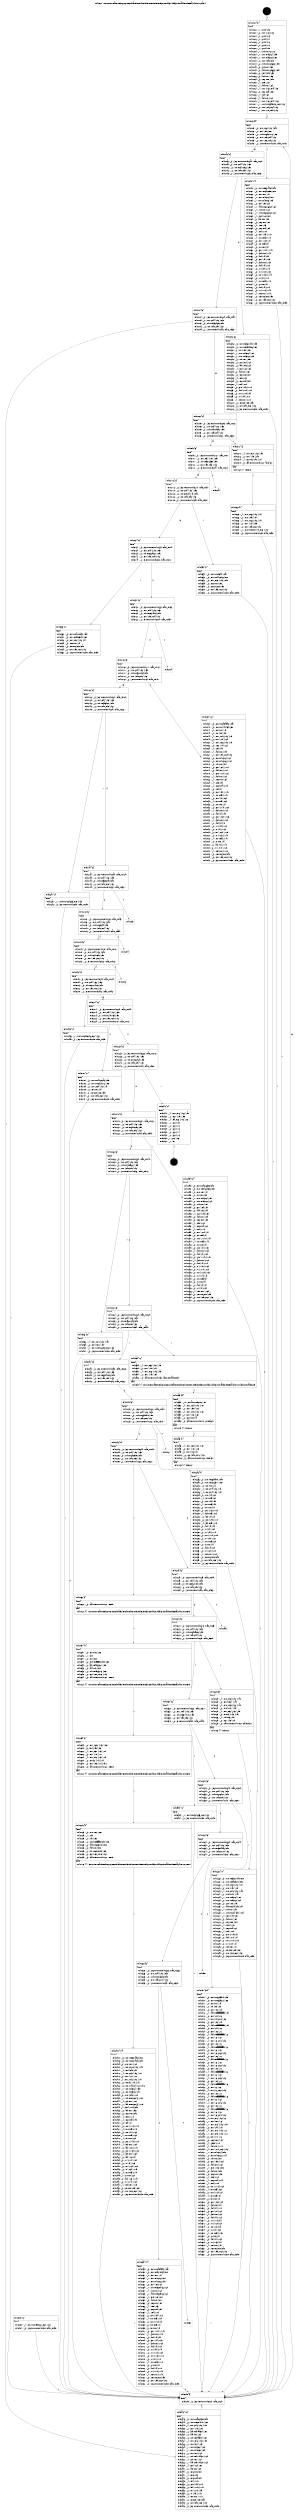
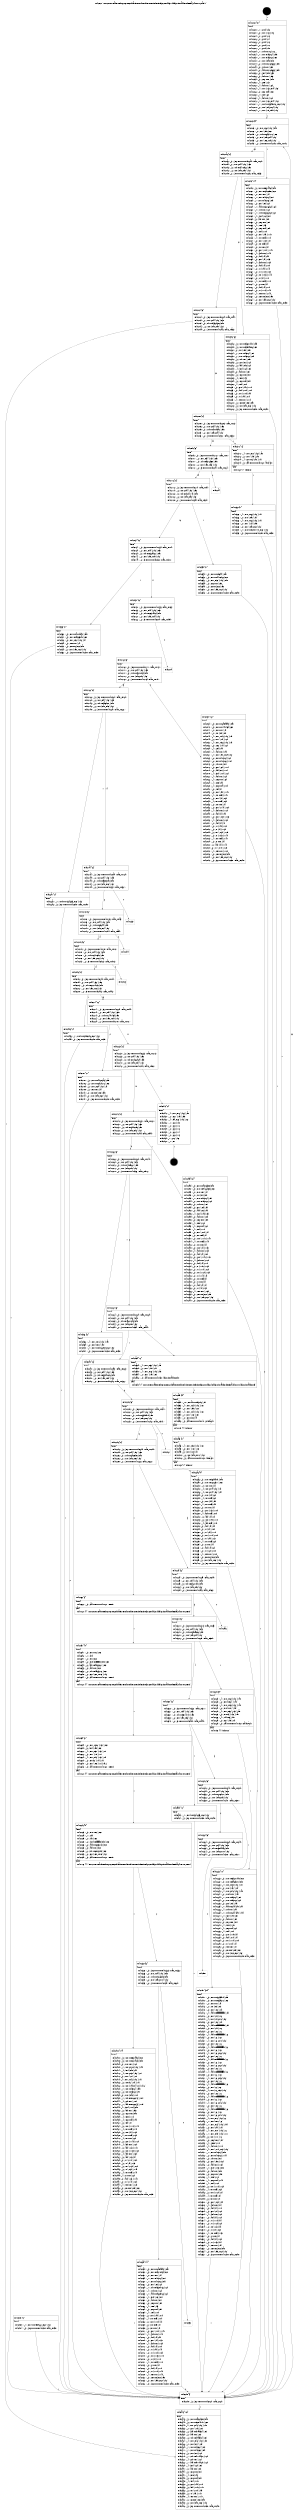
(146, 640) -> none
(182, 1907) -> (147, 1914)
(201, 2408) -> (200, 2407)
